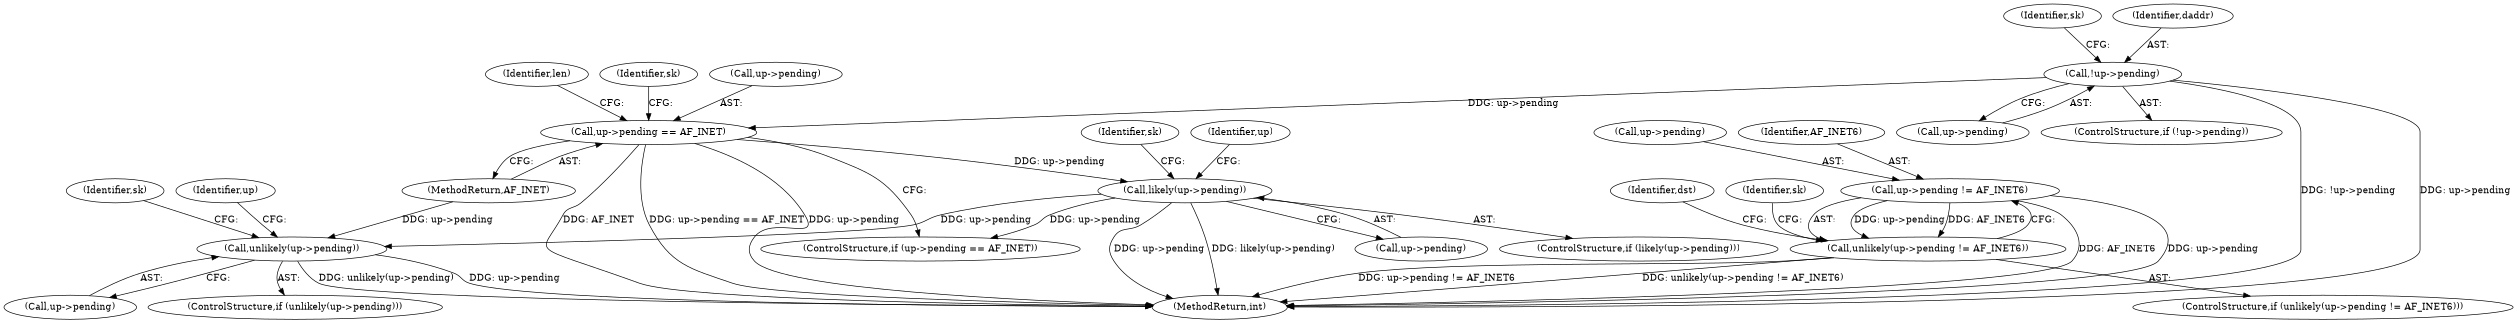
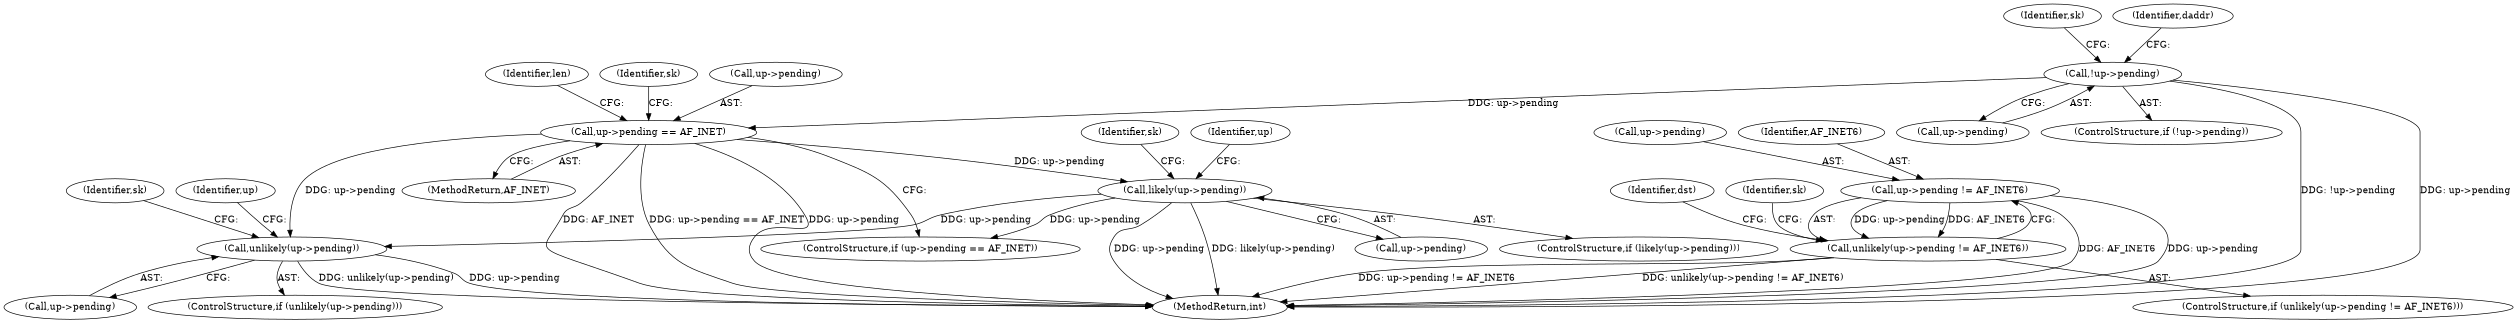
(2160, 45) -> (2160, 45)
(394, 219) -> (393, 148)
